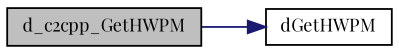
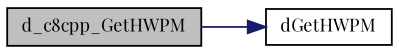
(104, 27) -> (104, 27)
